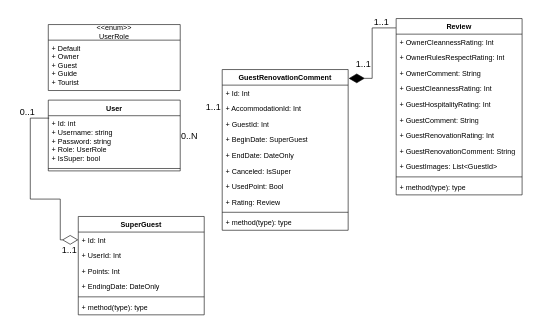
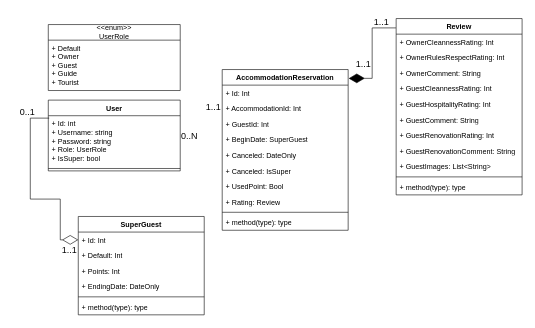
(285, 78) -> (285, 78)
(260, 156) -> (262, 156)
(453, 167) -> (450, 167)
(105, 256) -> (106, 256)
